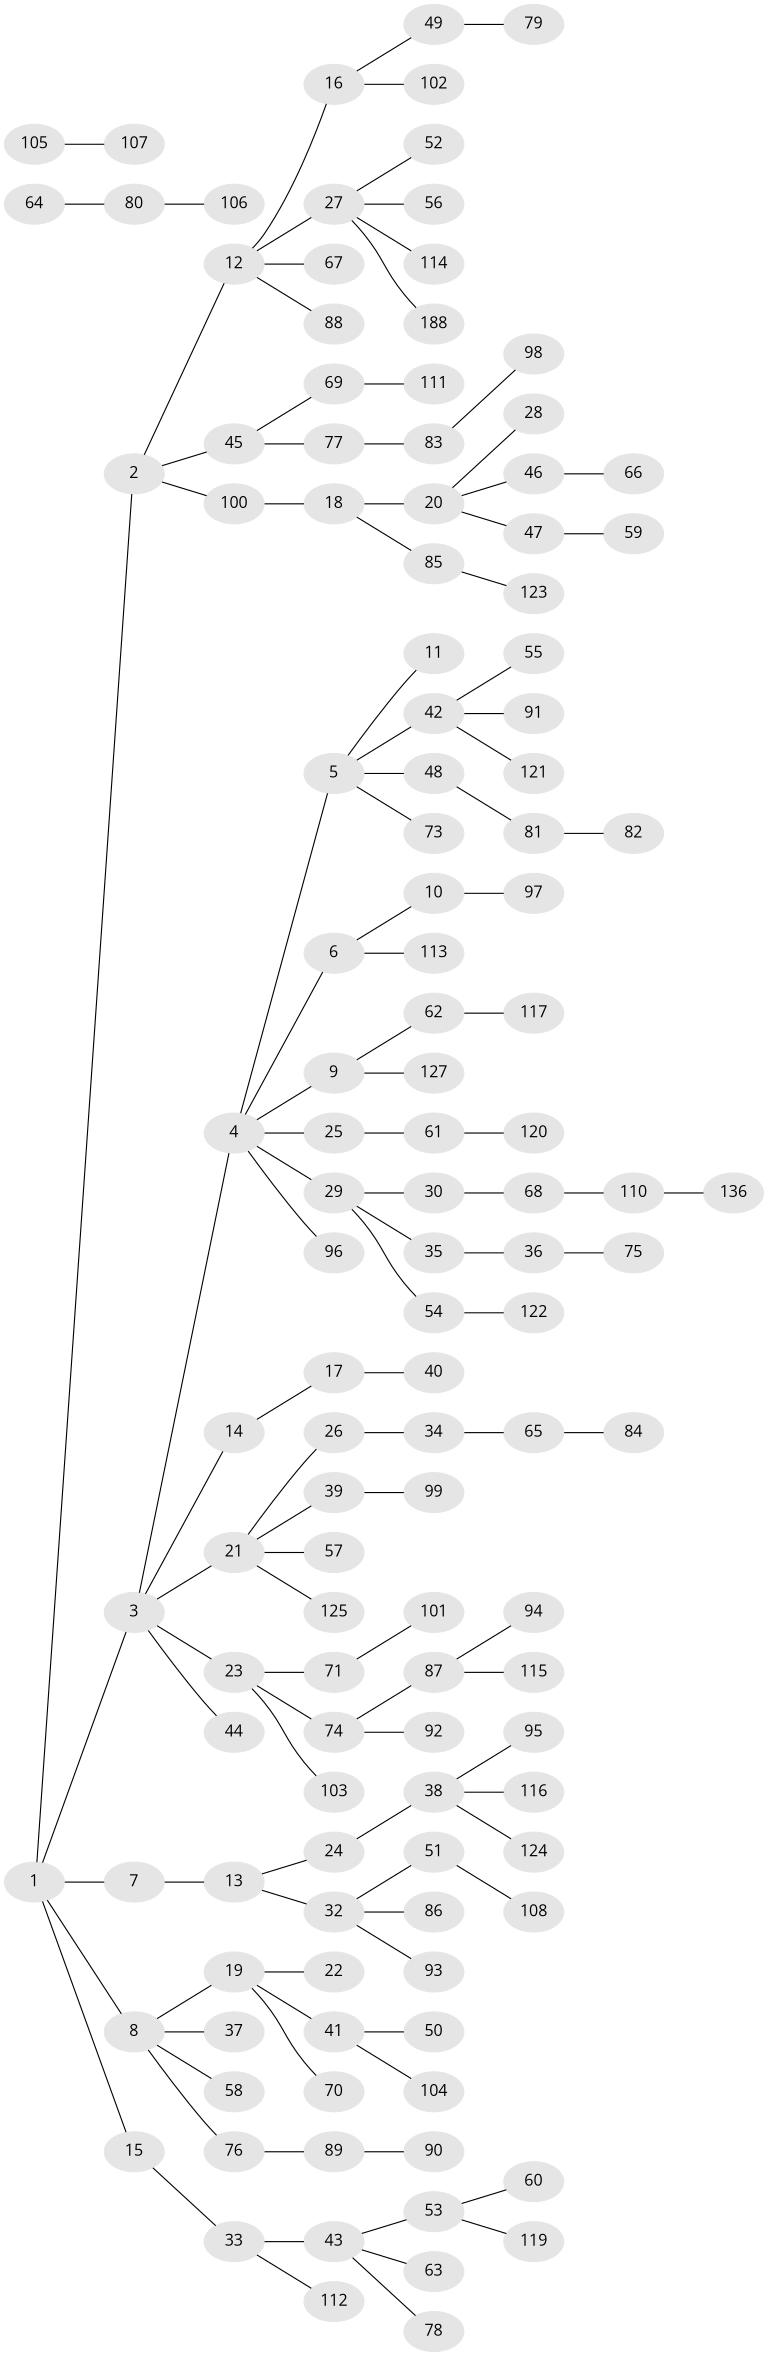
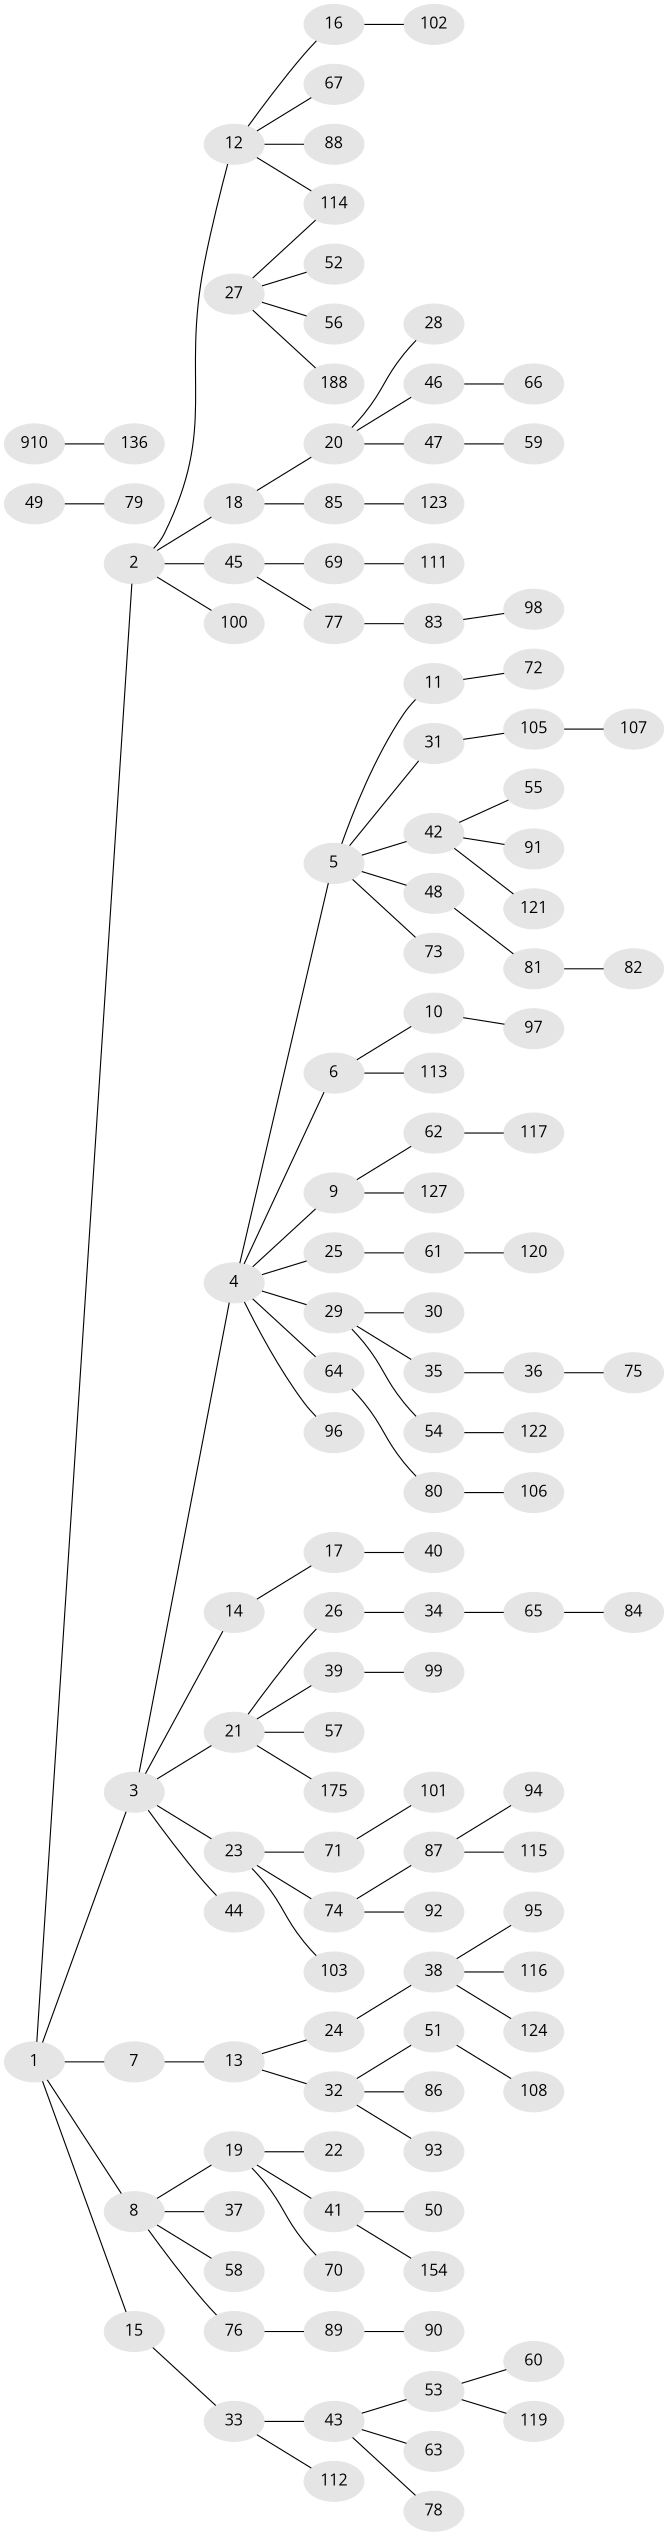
(384, 54) -> none
(284, 234) -> (284, 174)
(284, 504) -> (184, 534)
none -> (534, 669)
none -> (434, 744)
(534, 1193) -> none
(634, 1193) -> (34, 444)
none -> (284, 1328)
(334, 1612) -> (334, 1792)
(434, 2092) -> (434, 2272)
